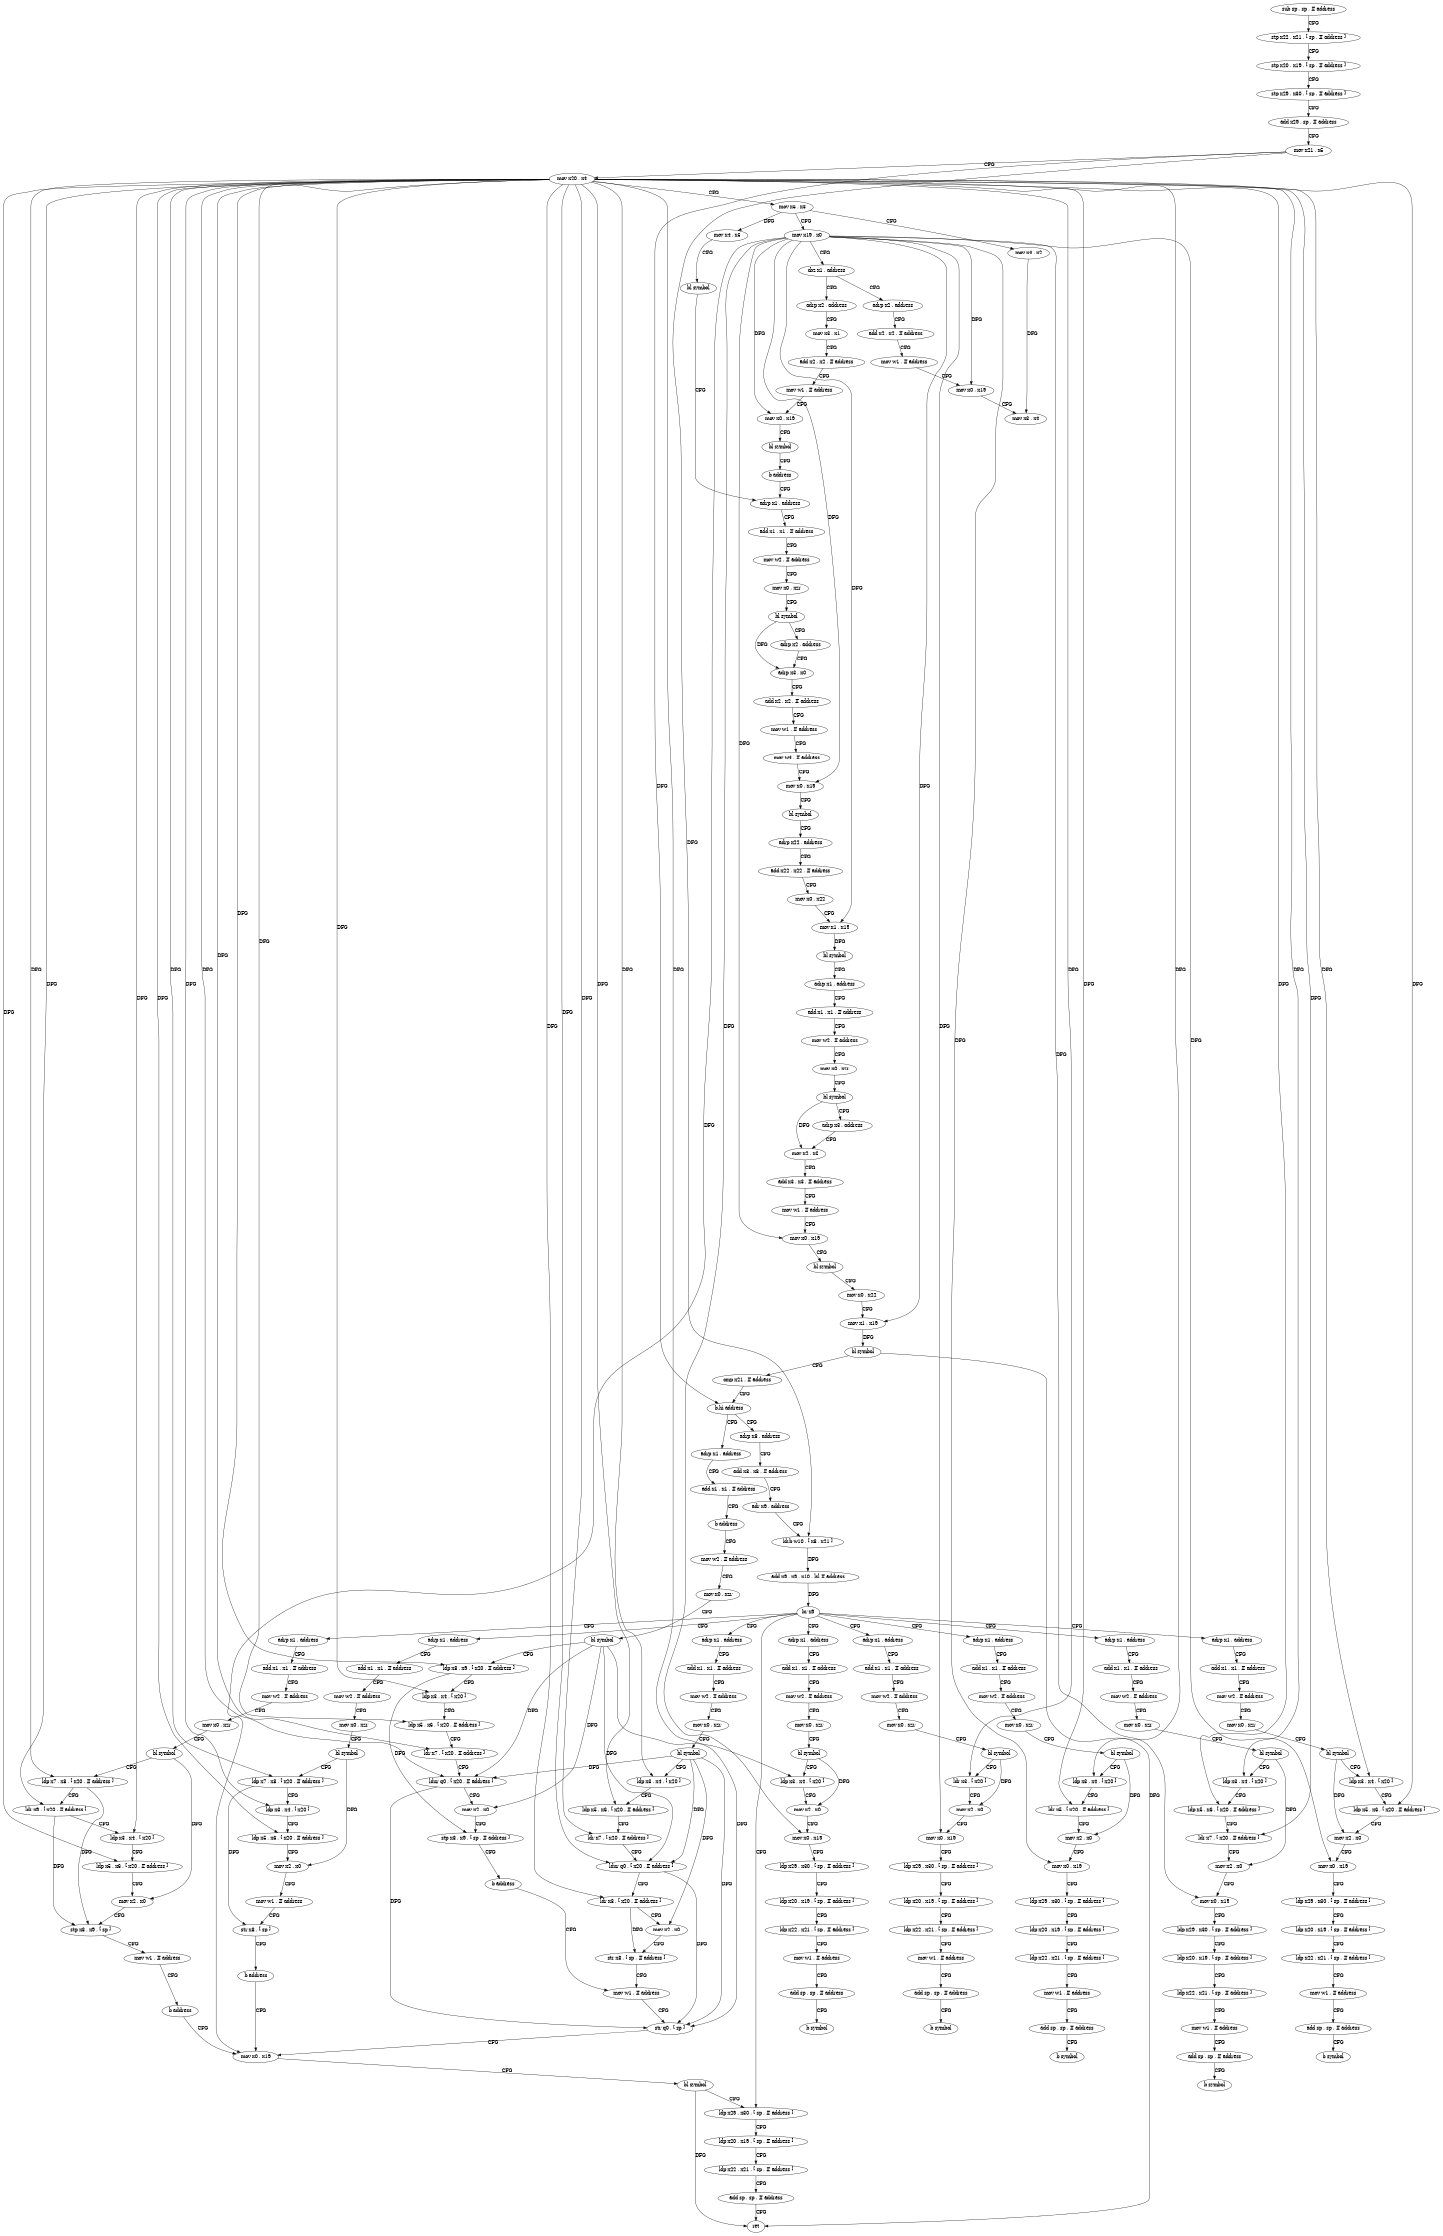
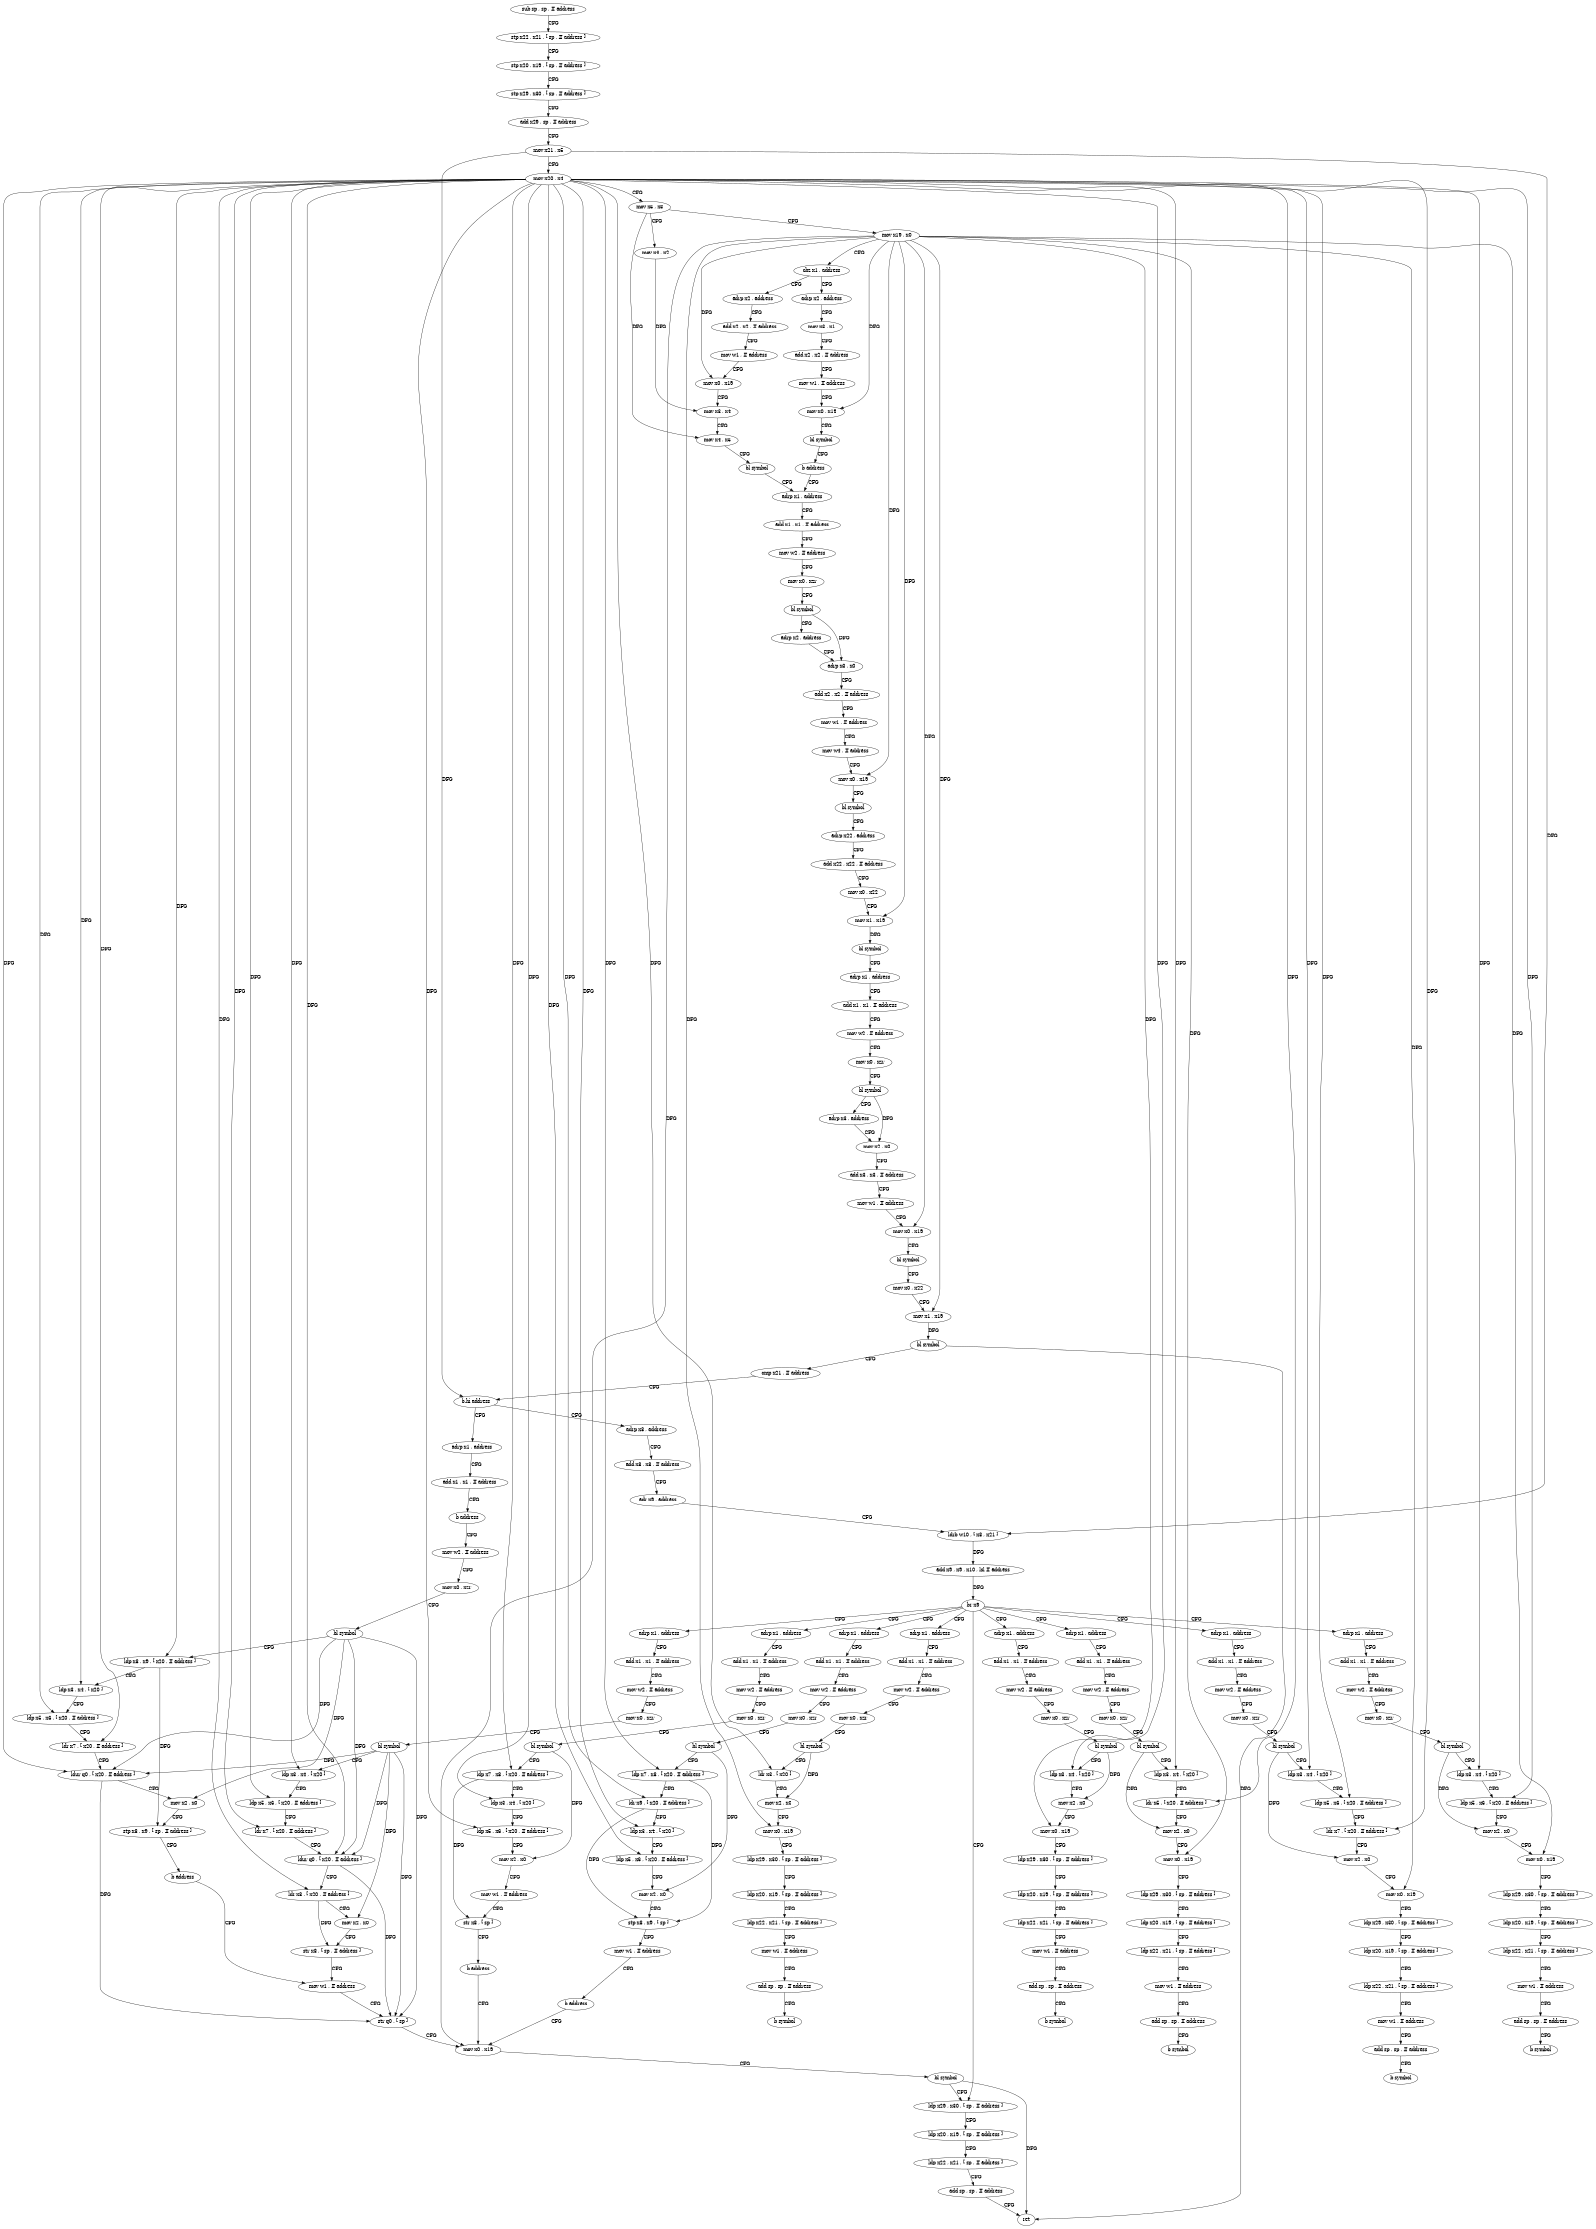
none -> (717, 425)
